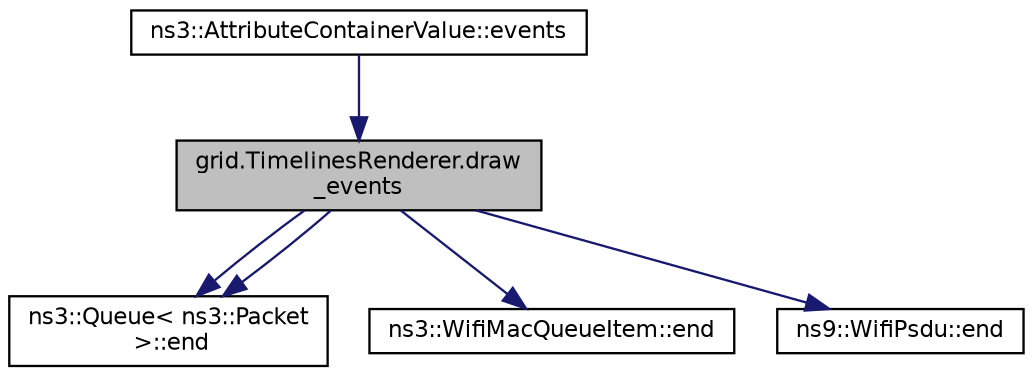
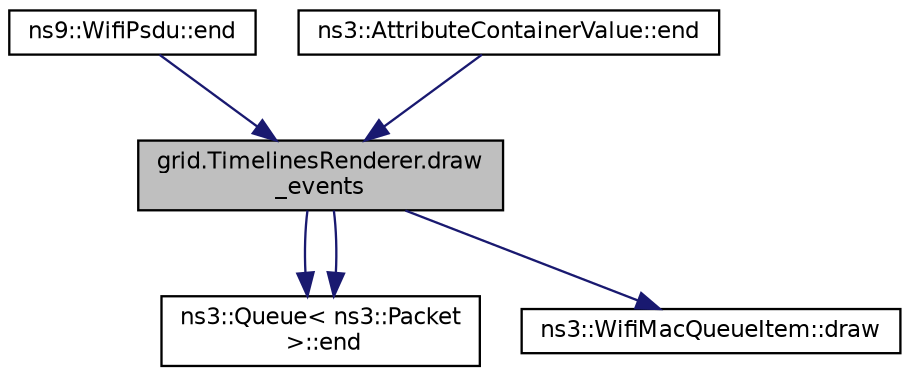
(359, 33) -> (509, 33)
(641, 256) -> (208, 91)
(552, 331) -> (711, 331)
